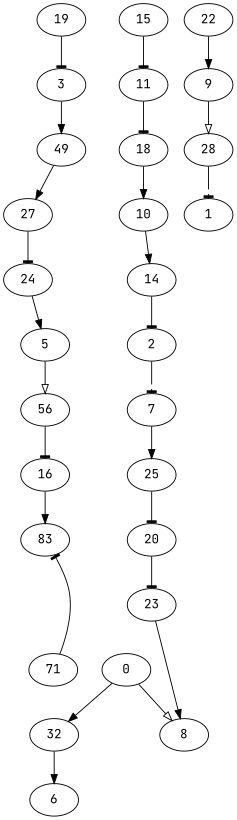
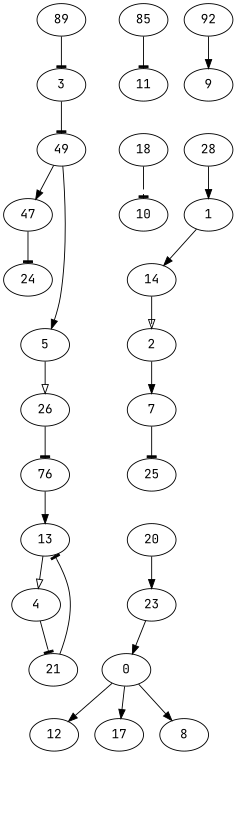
(61, 20) -> (61, 20)
(144, 20) -> (144, 20)
(209, 20) -> (209, 20)
(209, 113) -> none
(61, 115) -> (61, 115)
(144, 115) -> none
(144, 178) -> (144, 178)
(209, 178) -> (209, 178)
(28, 215) -> (28, 215)
(147, 243) -> (183, 244)
(35, 308) -> (65, 244)
(152, 310) -> (152, 310)
(152, 373) -> (152, 373)
(45, 410) -> (45, 410)
(152, 440) -> (152, 440)
(45, 475) -> (45, 475)
(152, 505) -> none
(45, 540) -> (45, 540)
(152, 570) -> (152, 570)
none -> (36, 605)
(167, 665) -> (141, 633)
(53, 670) -> (53, 670)
(152, 699) -> (152, 699)
(54, 735) -> (54, 735)
none -> (119, 735)
(54, 800) -> none
